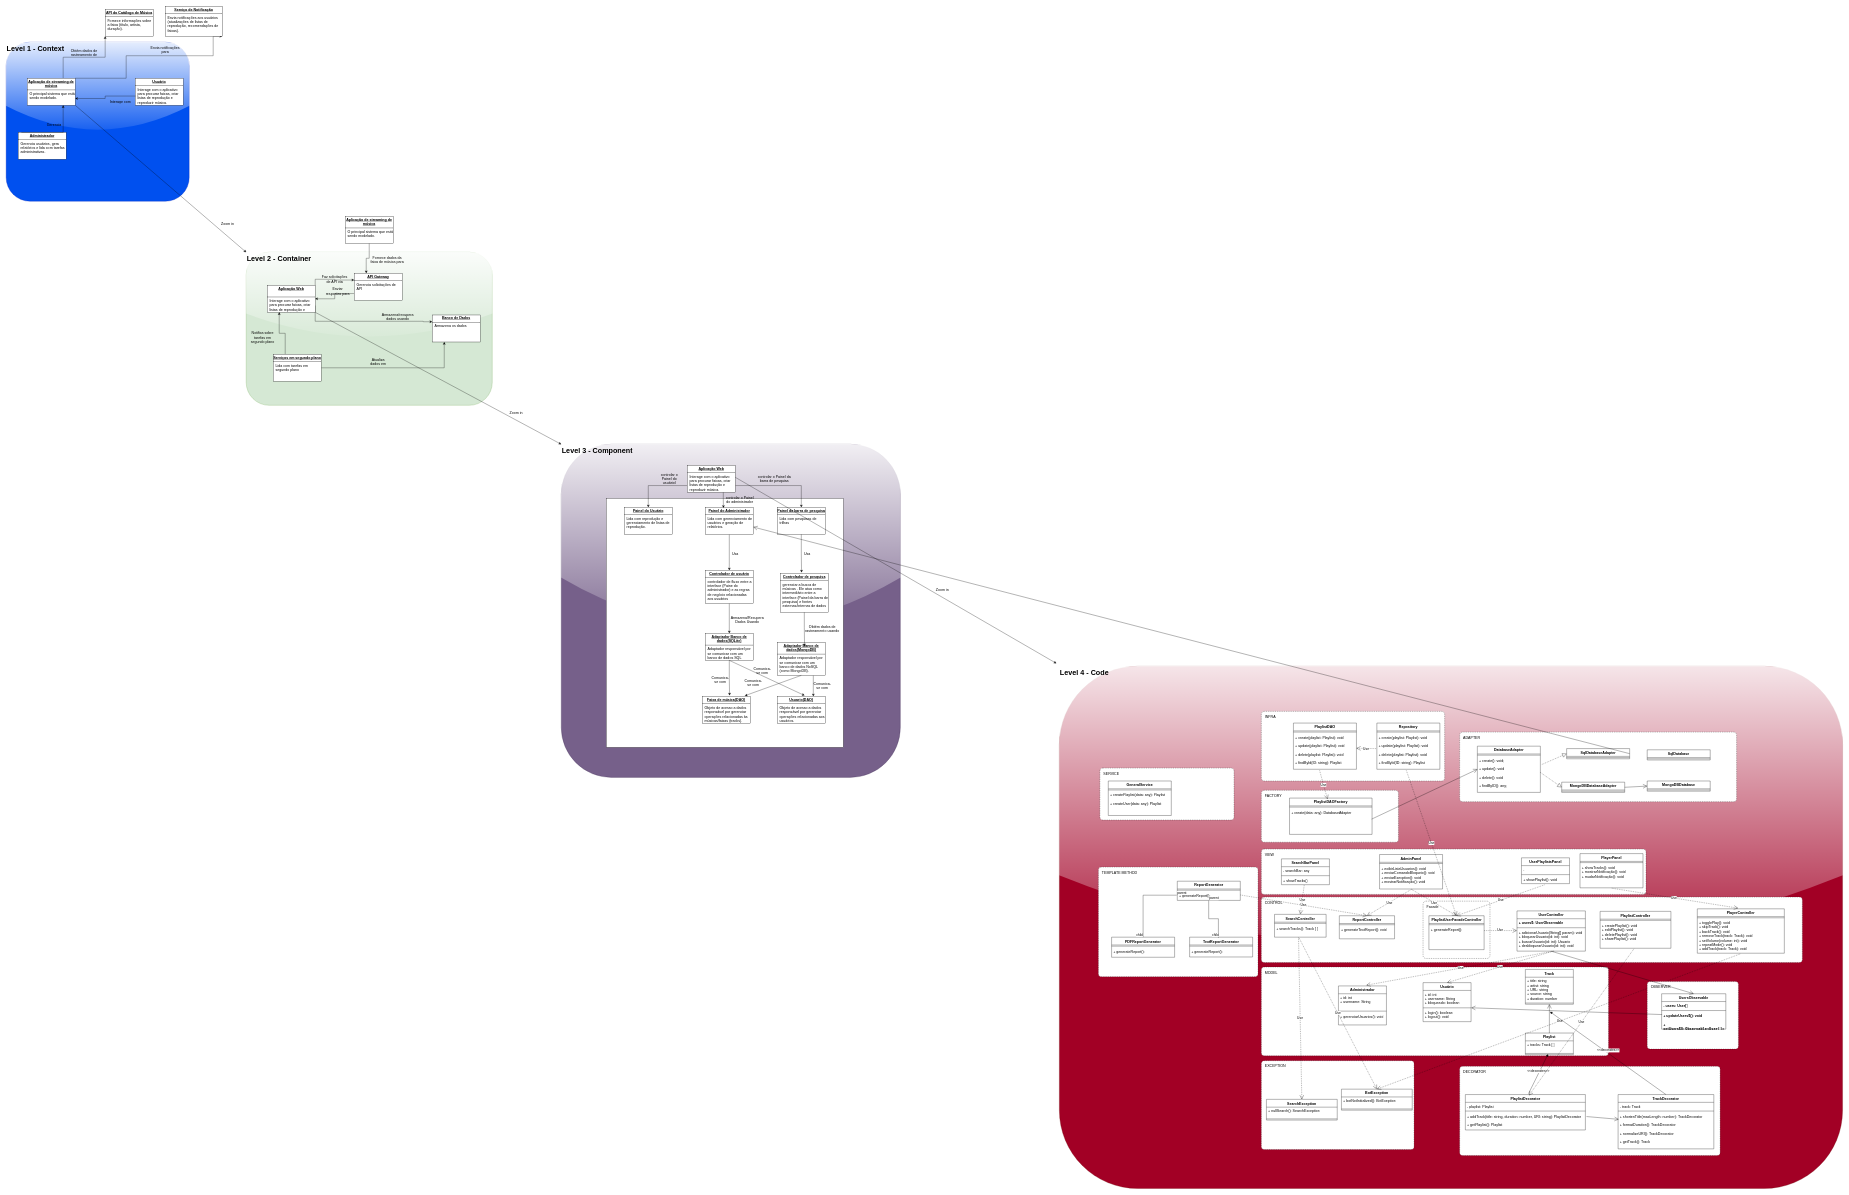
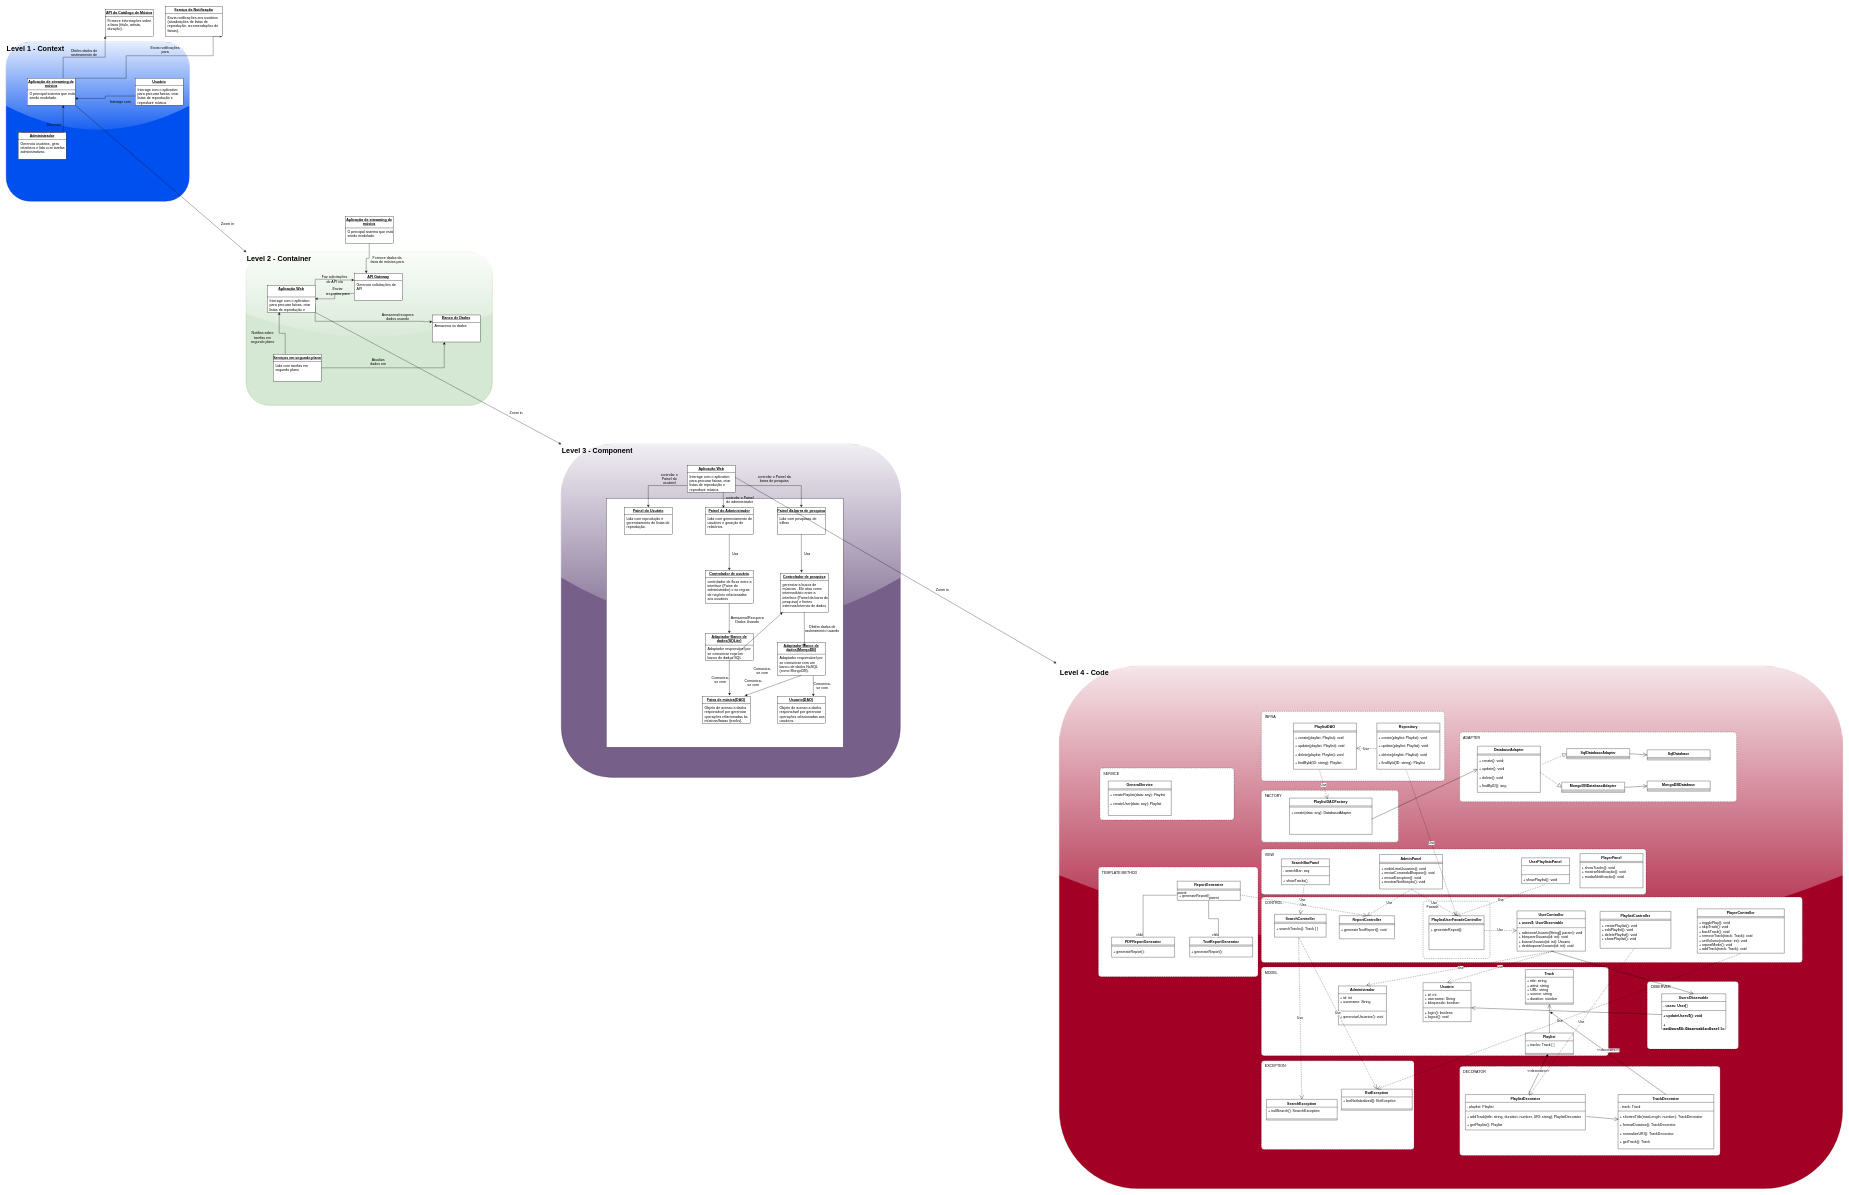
(1264, 659) -> (1638, 754)
(801, 694) -> (780, 615)
(1673, 898) -> none
